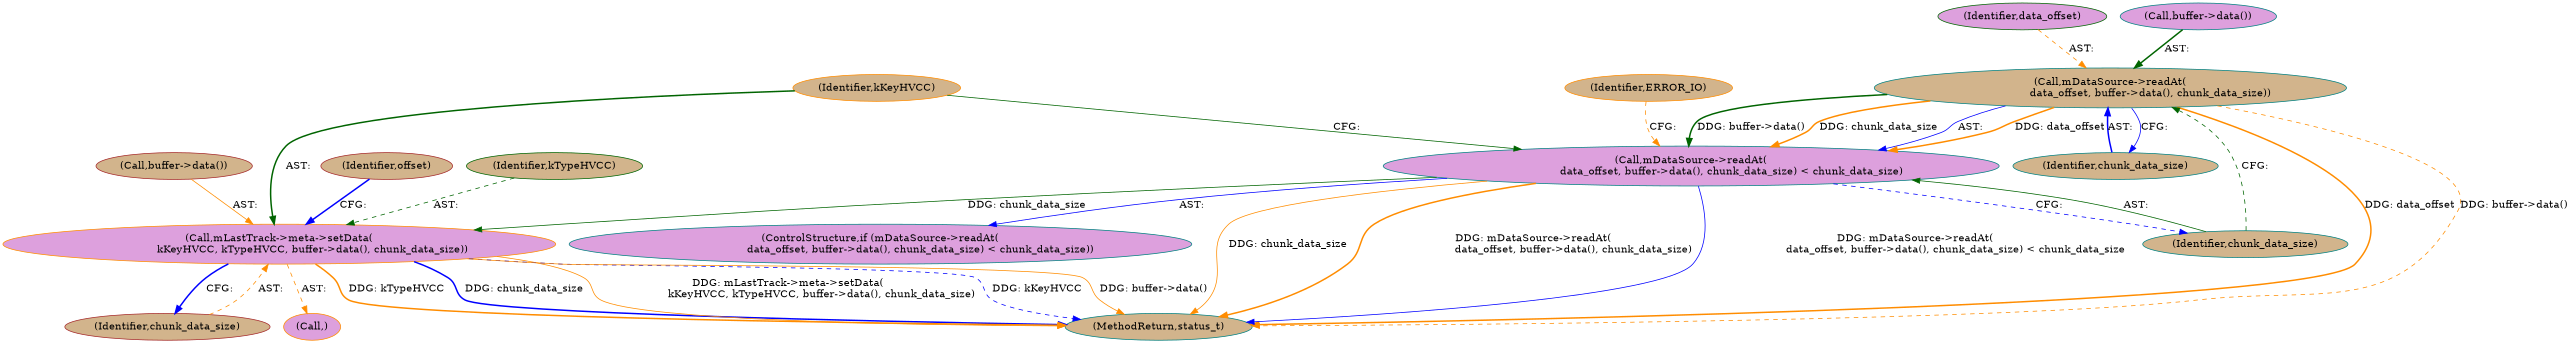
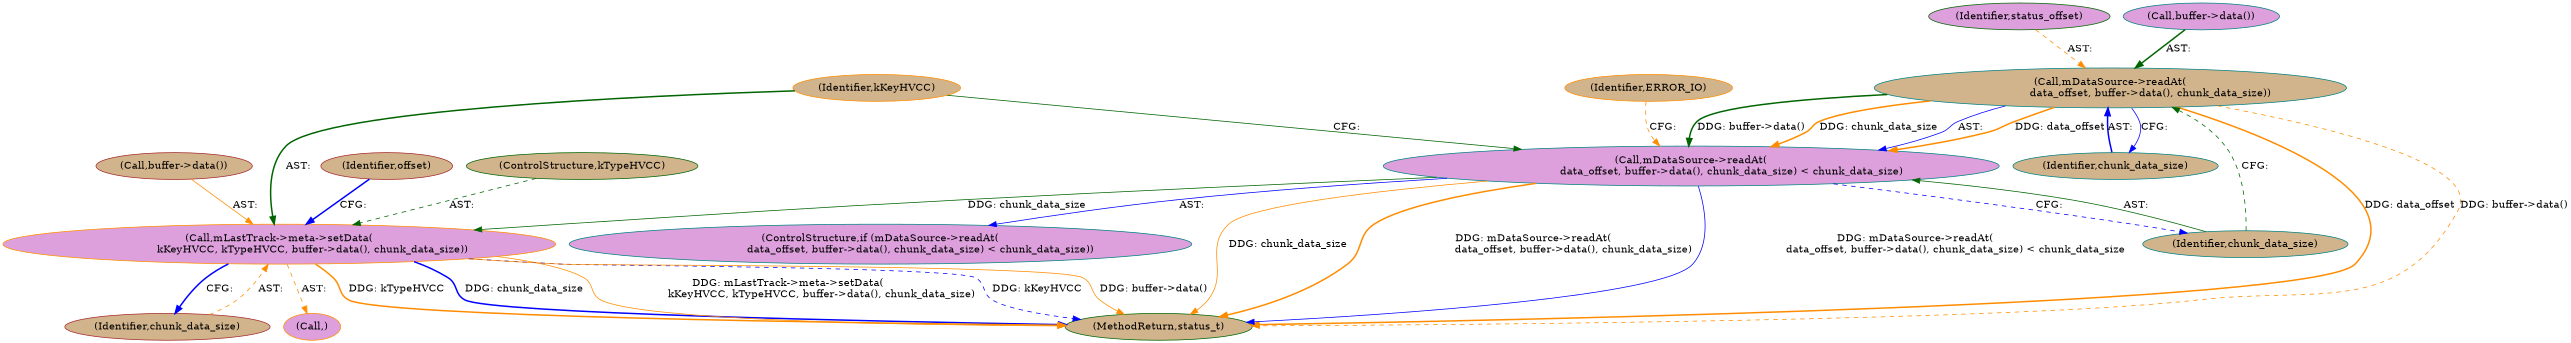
(2022, 16) -> (2019, 16)
(555, 166) -> (582, 166)
(1159, 327) -> (1159, 327)
